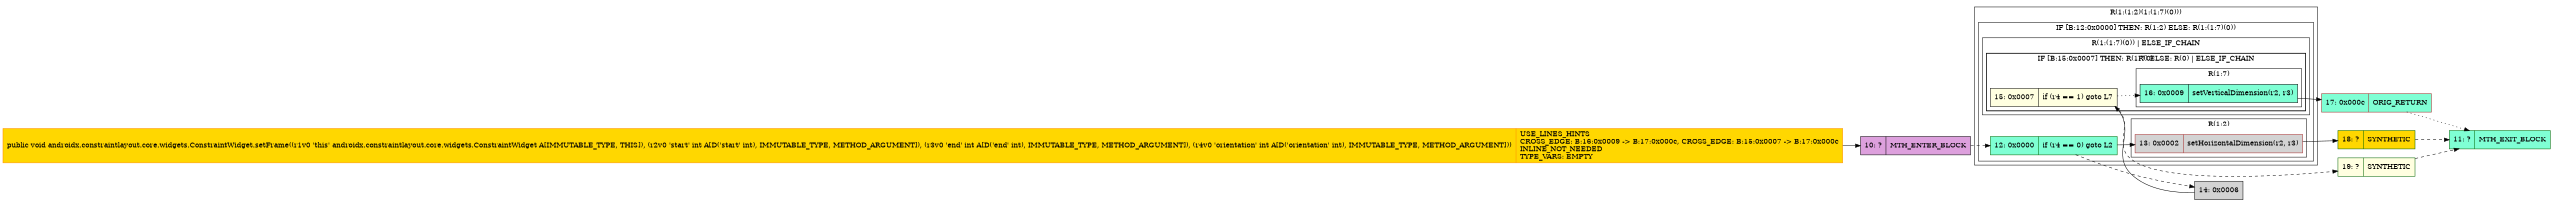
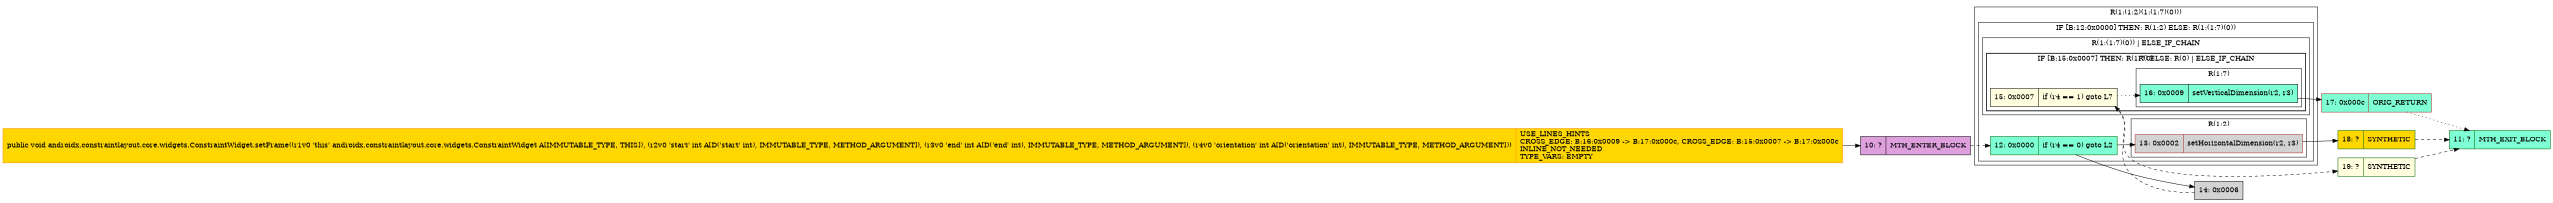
(2127, 169) -> (2127, 169)
(2126, 173) -> (2126, 173)
